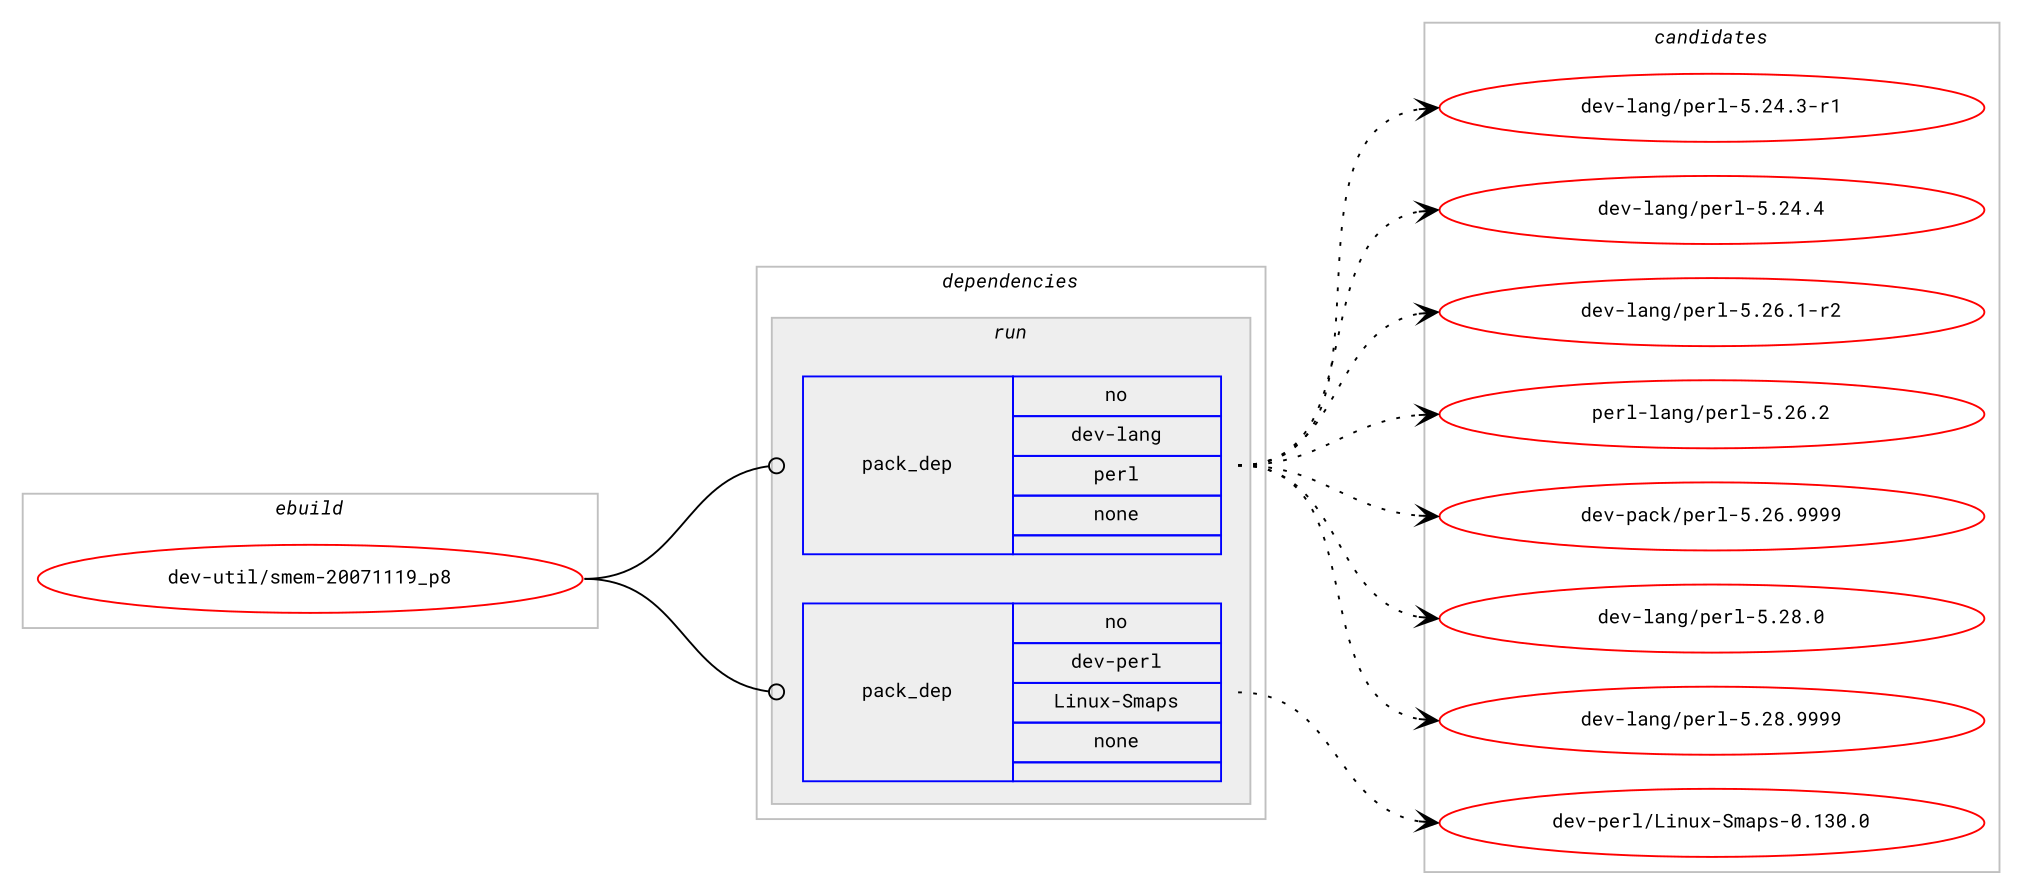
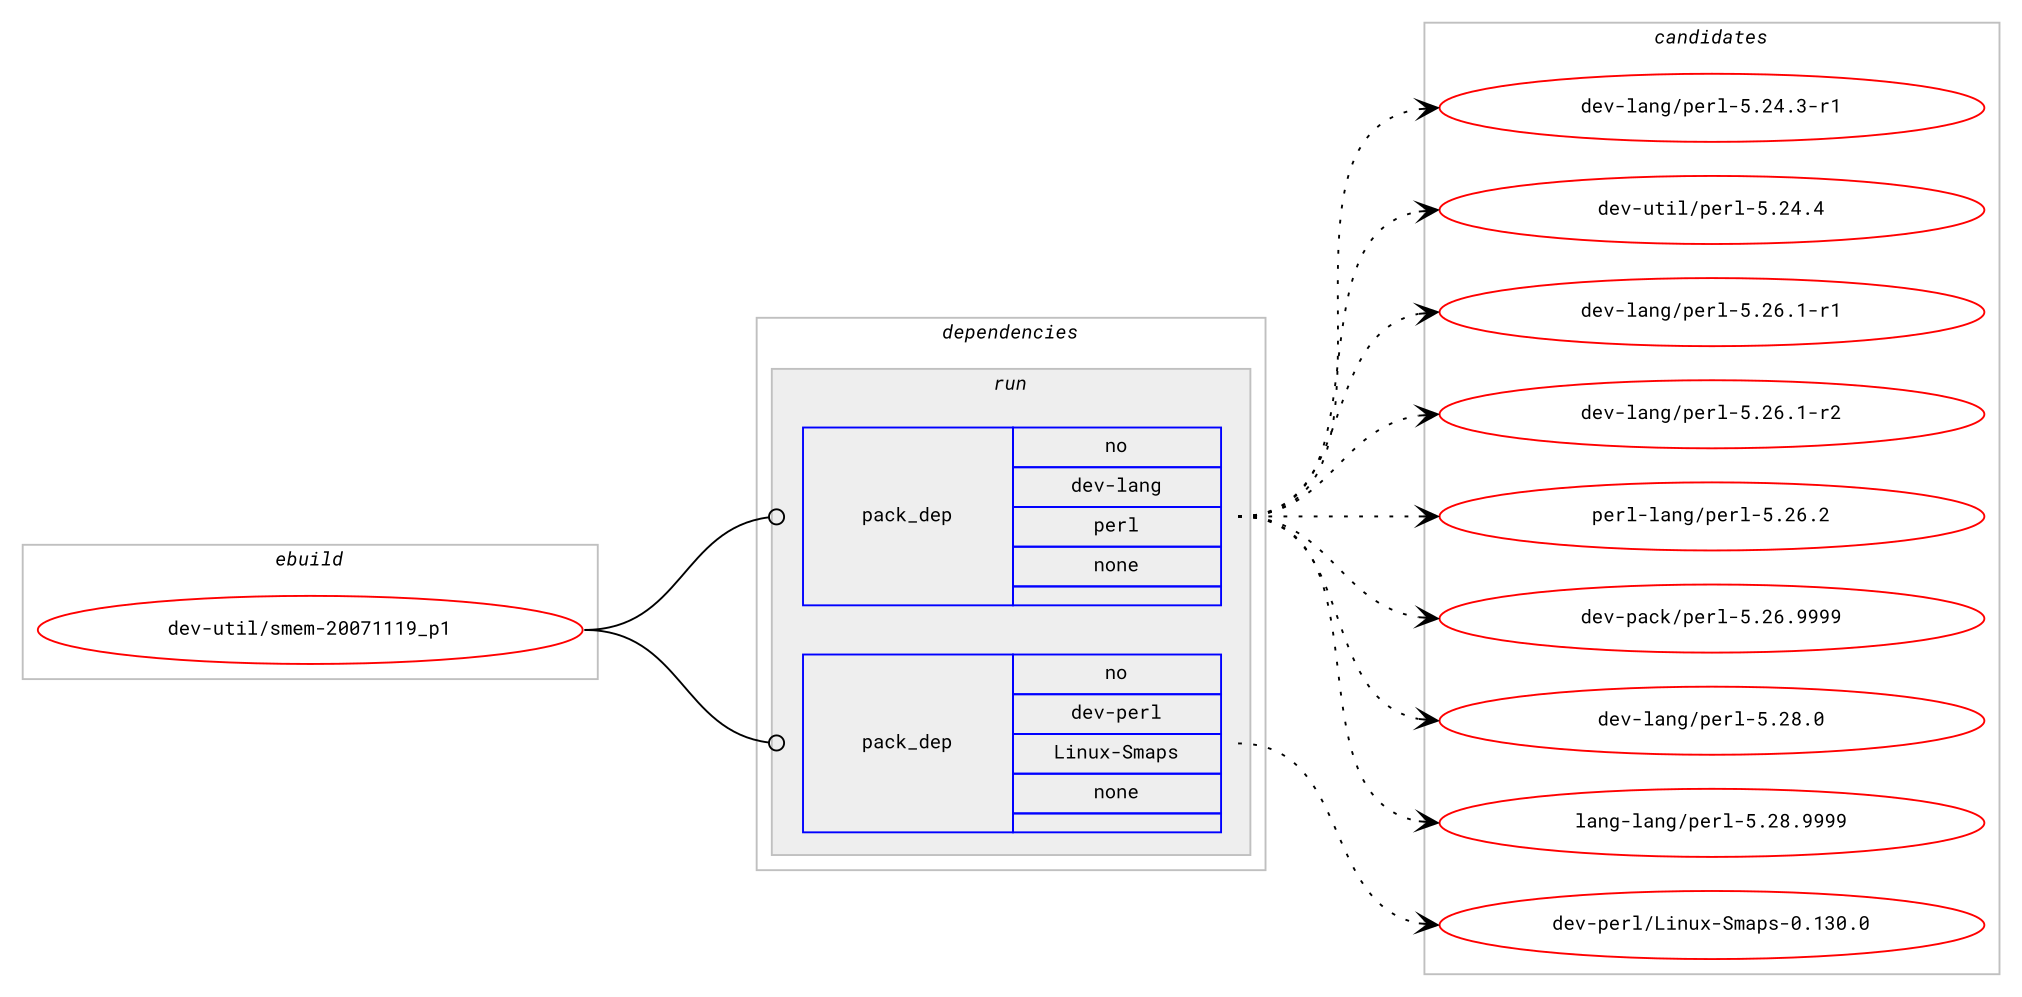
(1712, 210) -> (1712, 210)
none -> (1712, 312)
(310, 579) -> (310, 630)
(1712, 721) -> (1712, 823)
